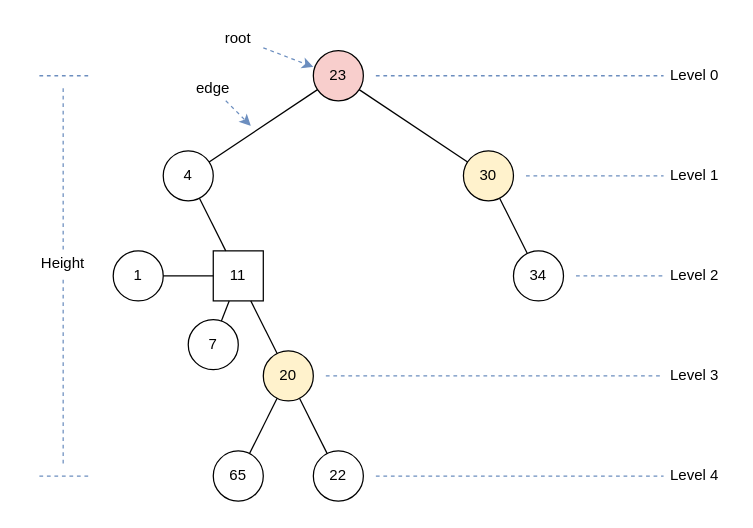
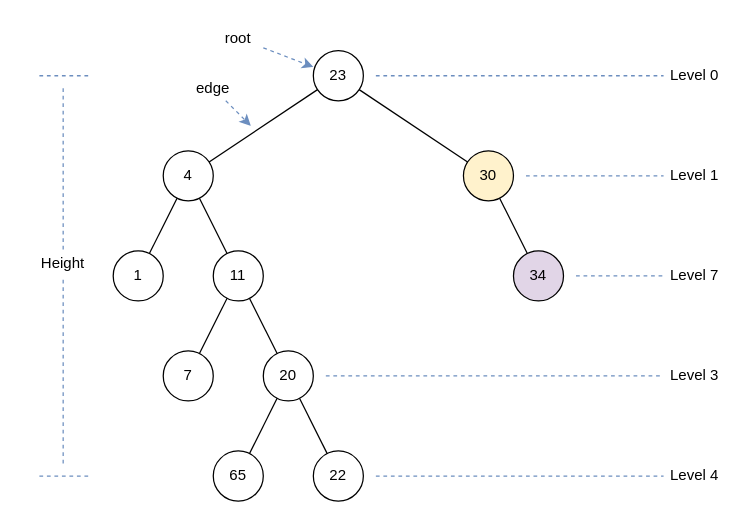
(338, 76) -> (338, 76)
(188, 276) -> (163, 226)
(238, 276) -> (238, 276)
(538, 276) -> (538, 276)
(694, 276) -> (694, 276)
(213, 344) -> (188, 376)
(288, 376) -> (288, 376)
